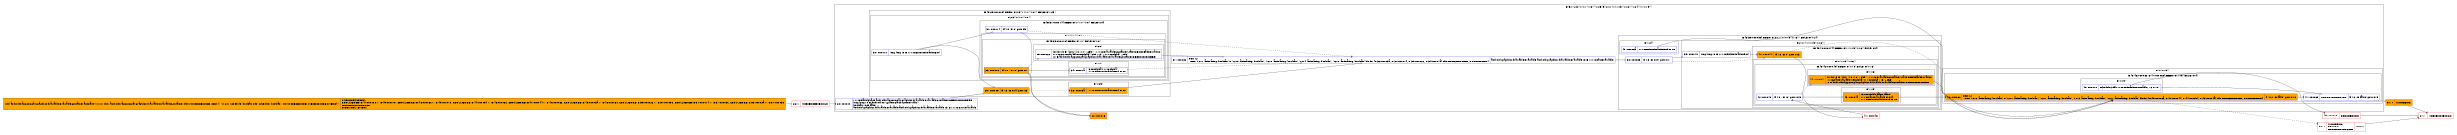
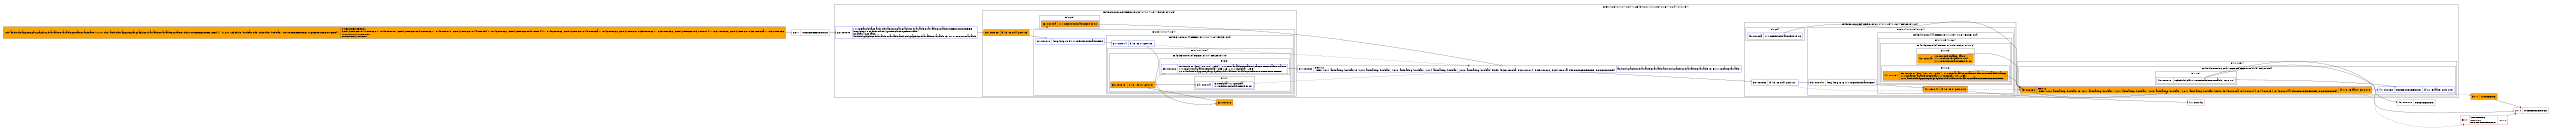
(967, 50) -> (1037, 37)
(1779, 97) -> none
(2389, 116) -> (2359, 77)
